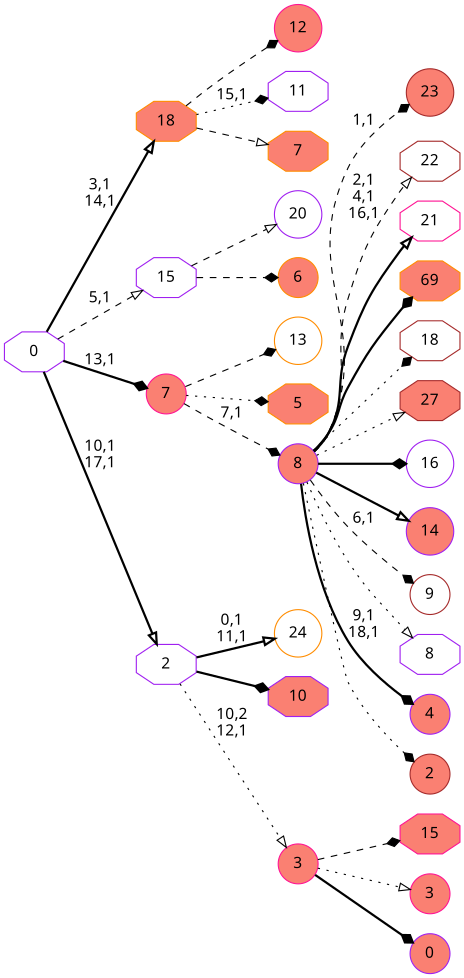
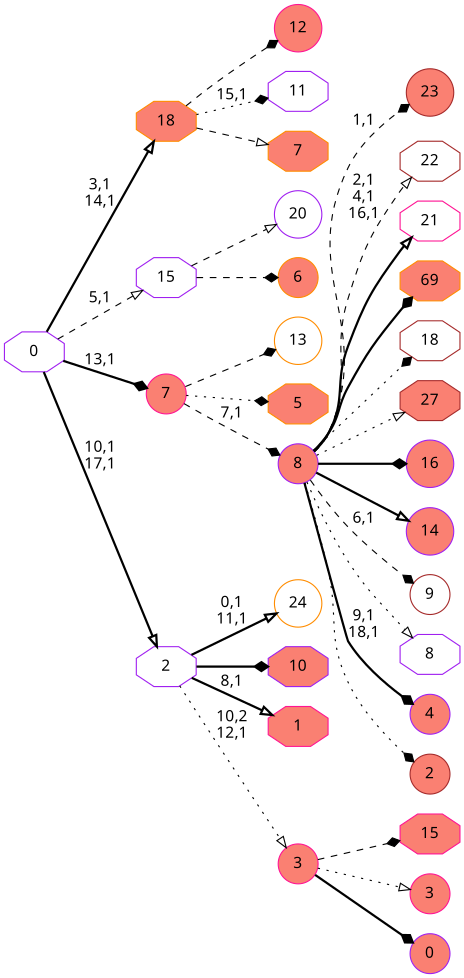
(430, 464) -> (430, 464)
none -> (298, 726)
